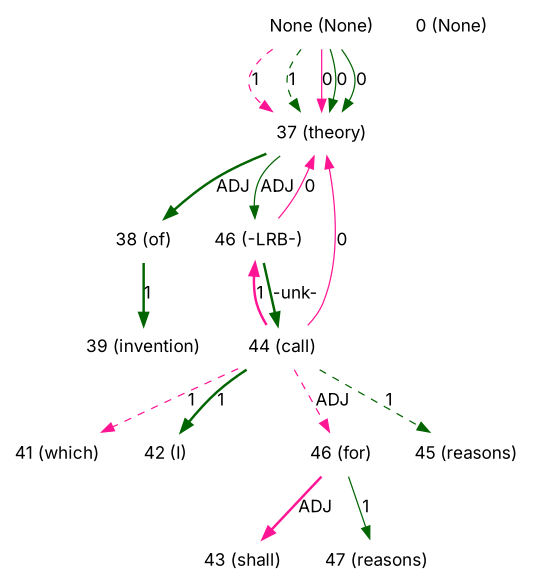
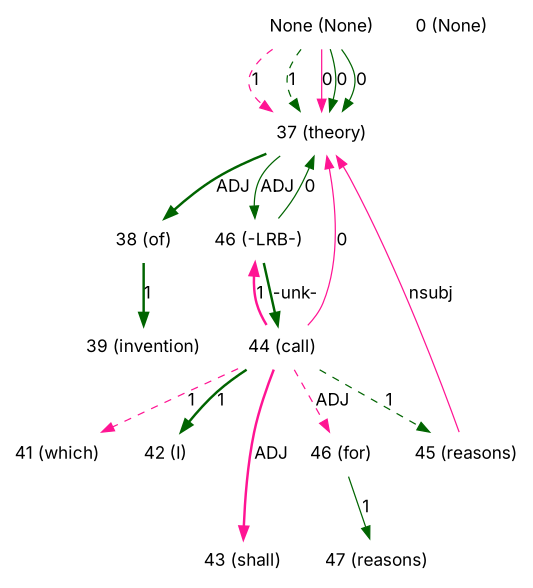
(296, 194) -> (296, 194)
none -> (406, 297)
(296, 503) -> (251, 447)
